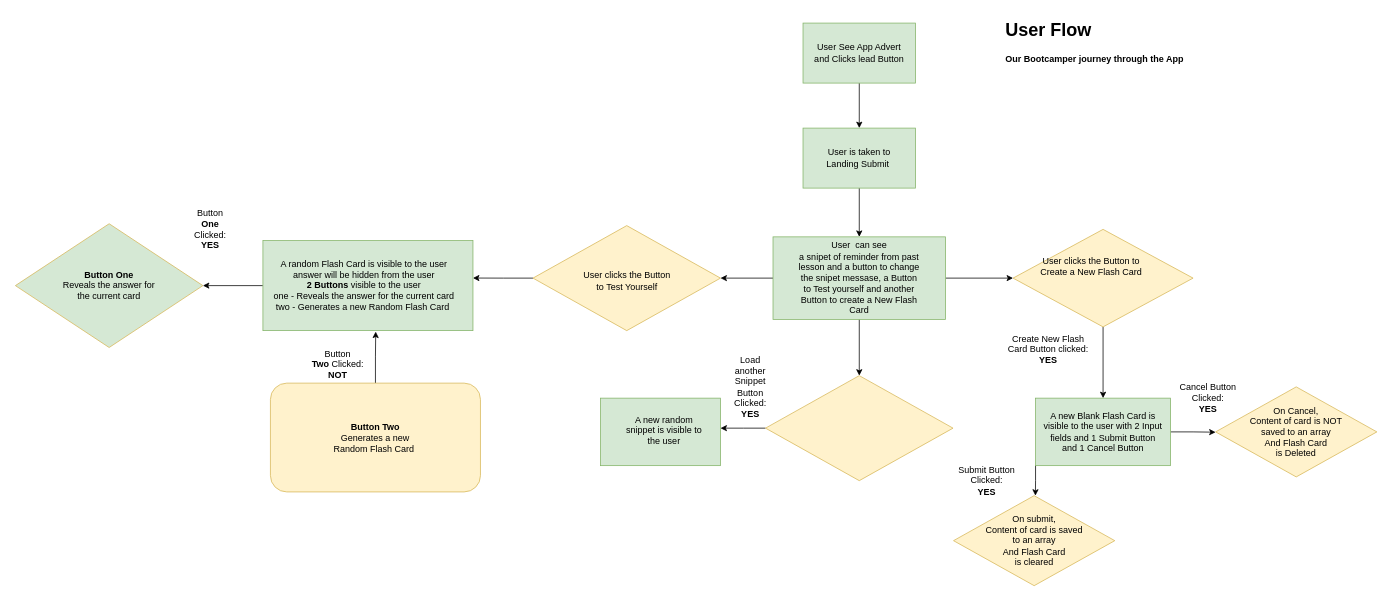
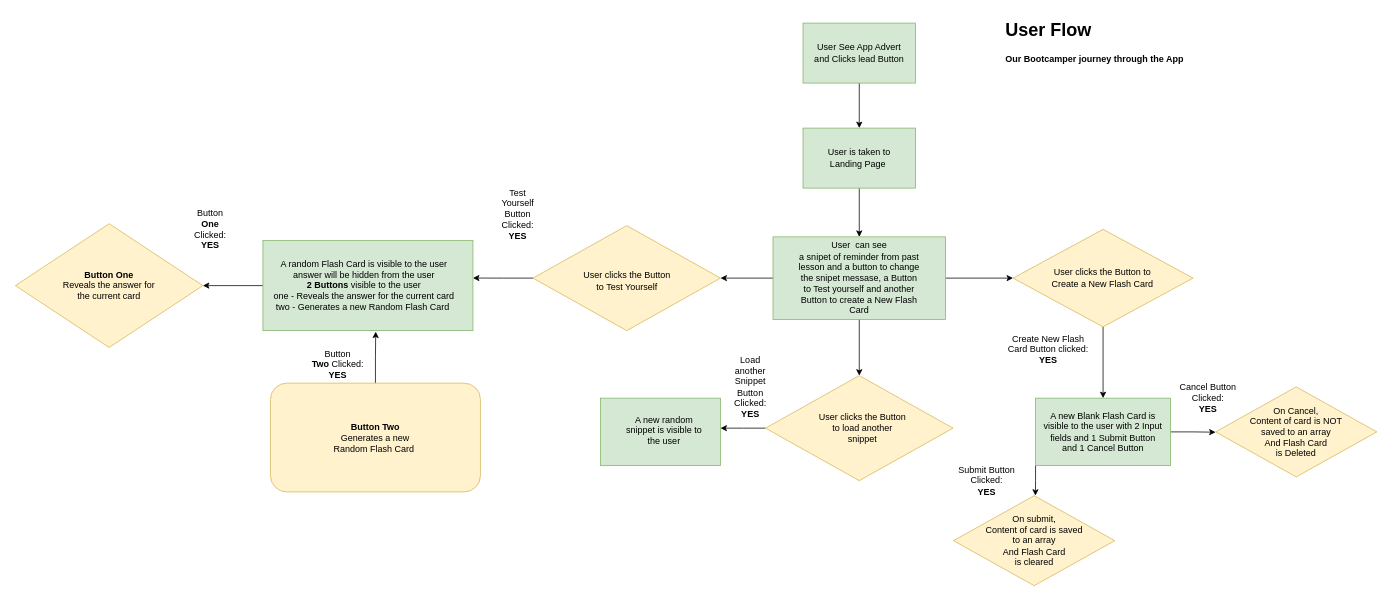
(859, 158) -> (859, 158)
none -> (518, 214)
(1092, 267) -> (1103, 278)
(109, 285) -> (109, 285)
(338, 364) -> (338, 364)
none -> (862, 428)
